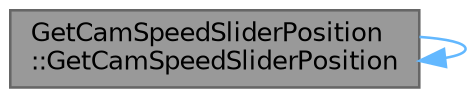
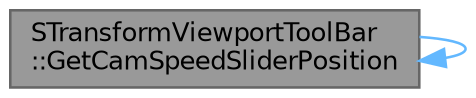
(215, 49) -> (215, 49)
